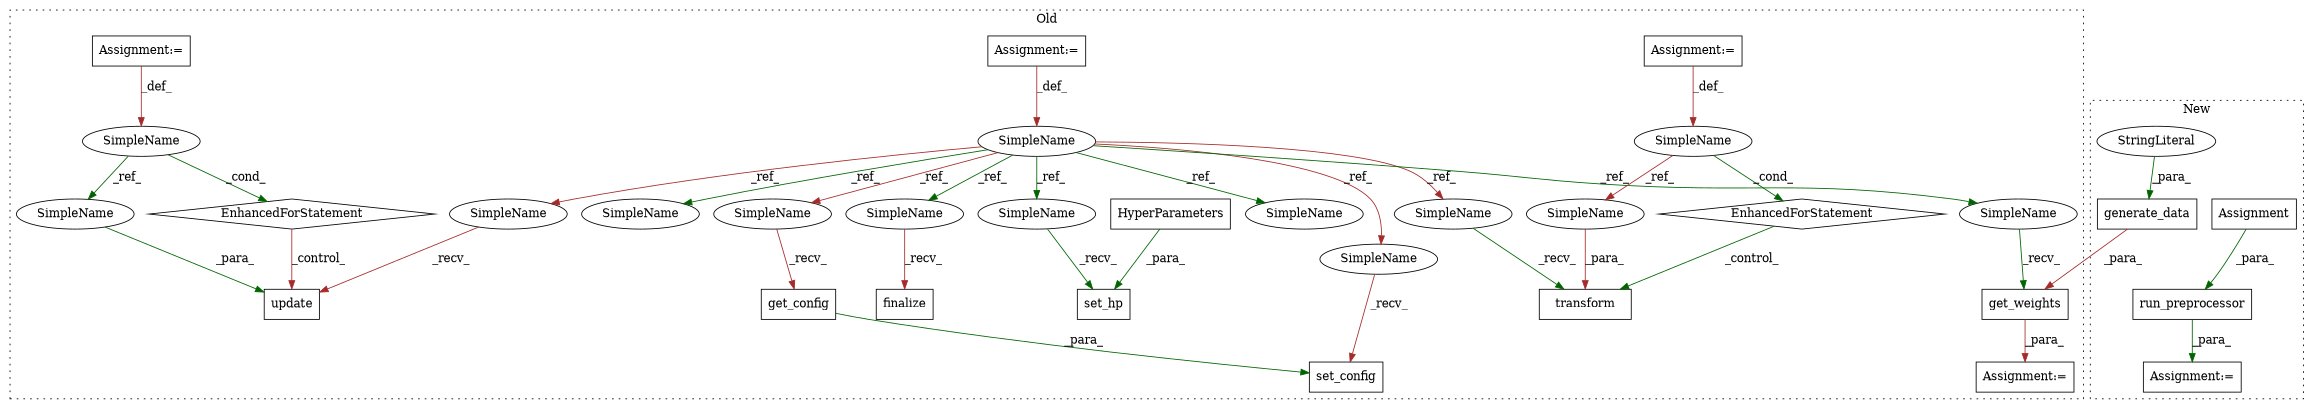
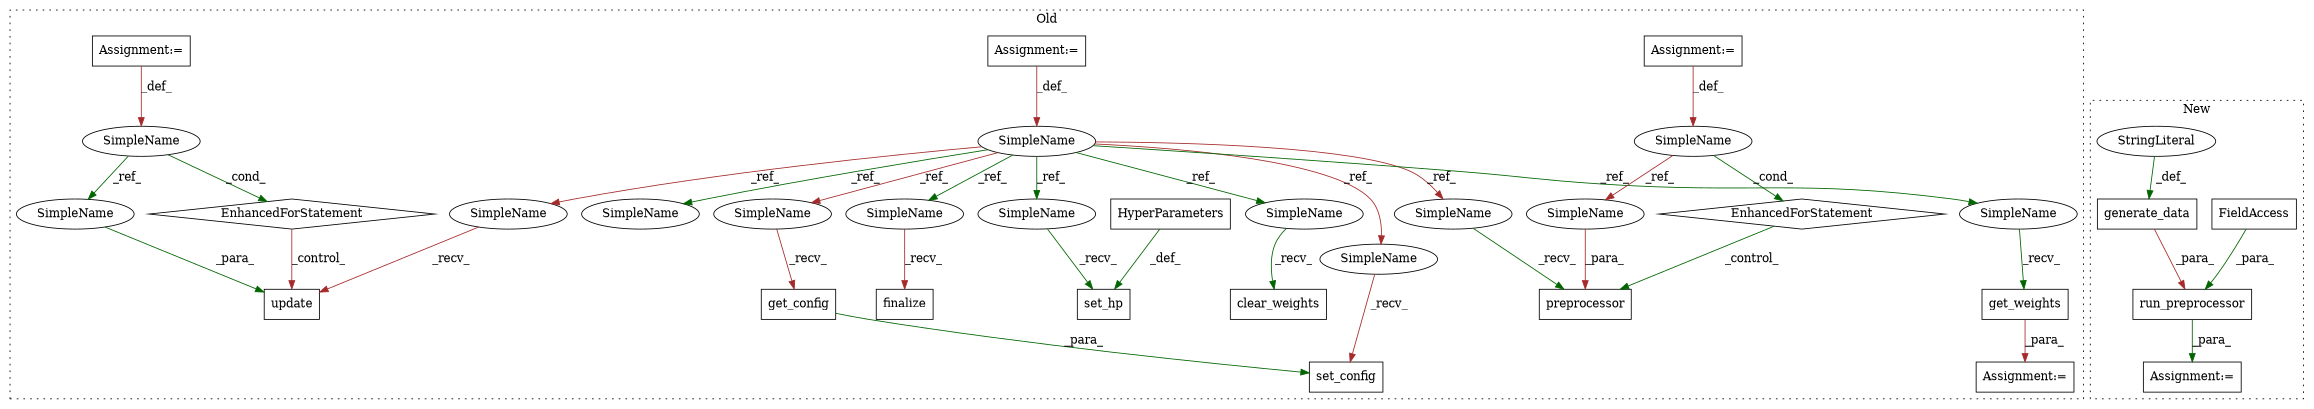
(2171, 178) -> (2171, 178)
(2254, 214) -> (2254, 214)
(2095, 252) -> (2168, 255)
(1166, 259) -> (1166, 259)
none -> (1278, 304)
(1585, 304) -> (1585, 304)
